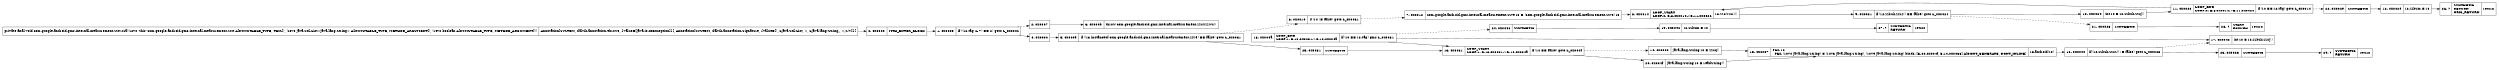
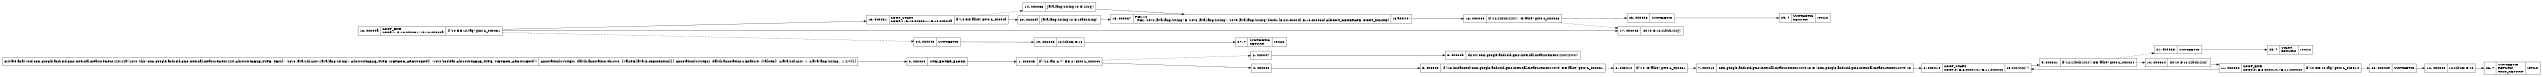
(1324, 51) -> none
(2042, 52) -> (1401, 19)
